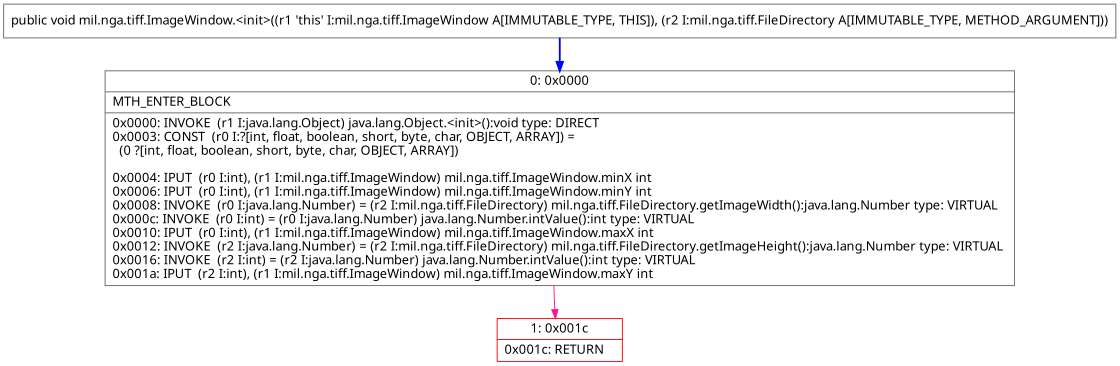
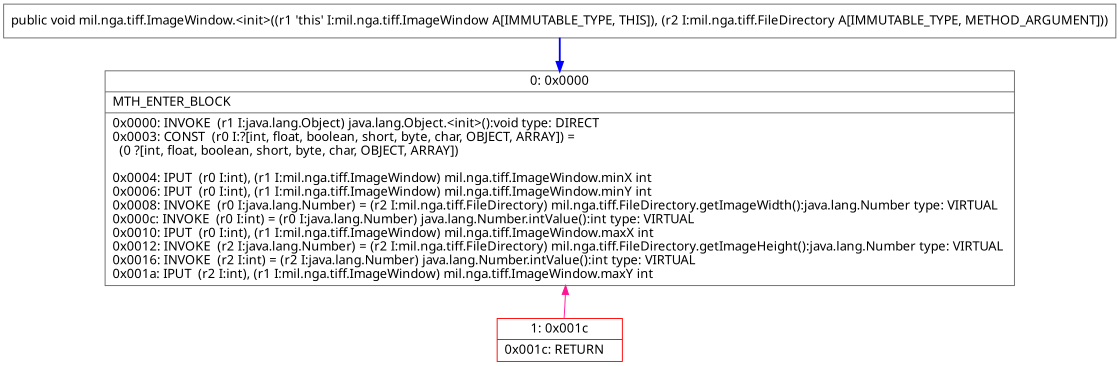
(554, 297) -> (565, 307)
